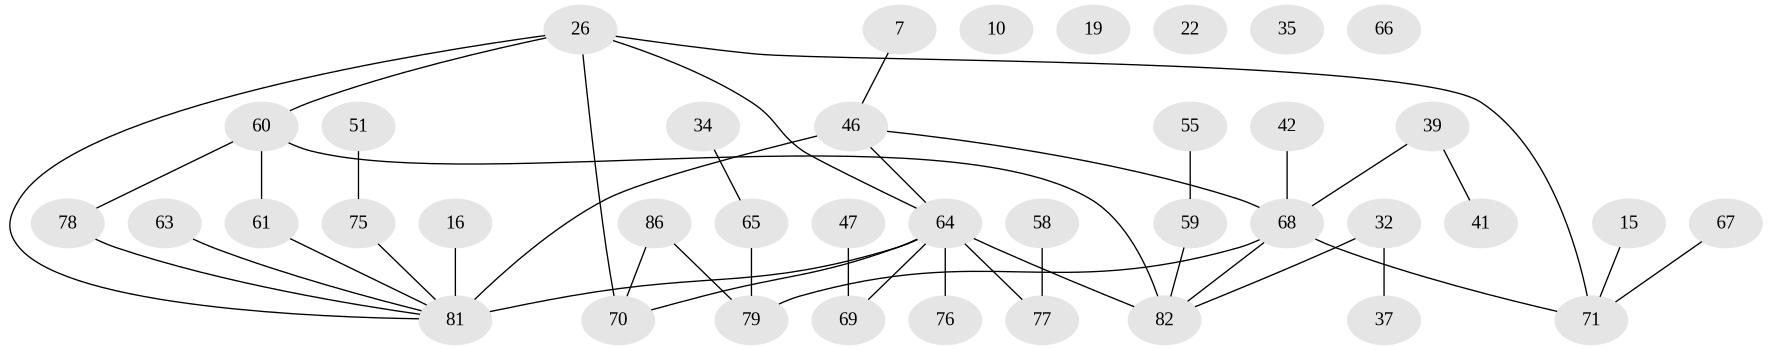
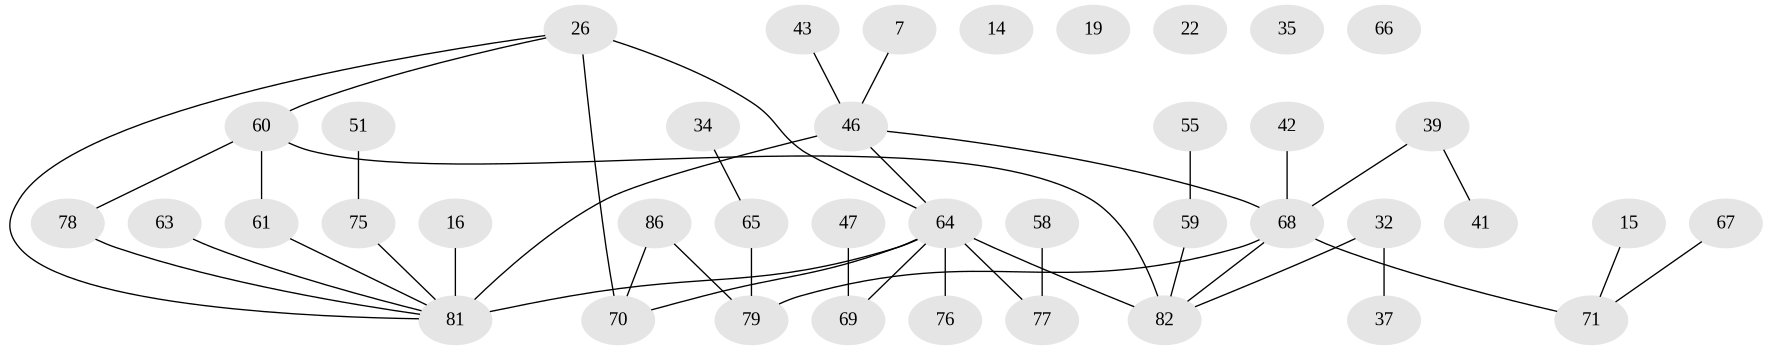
none -> (803, 30)
(996, 30) -> (996, 30)
(1162, 66) -> none
